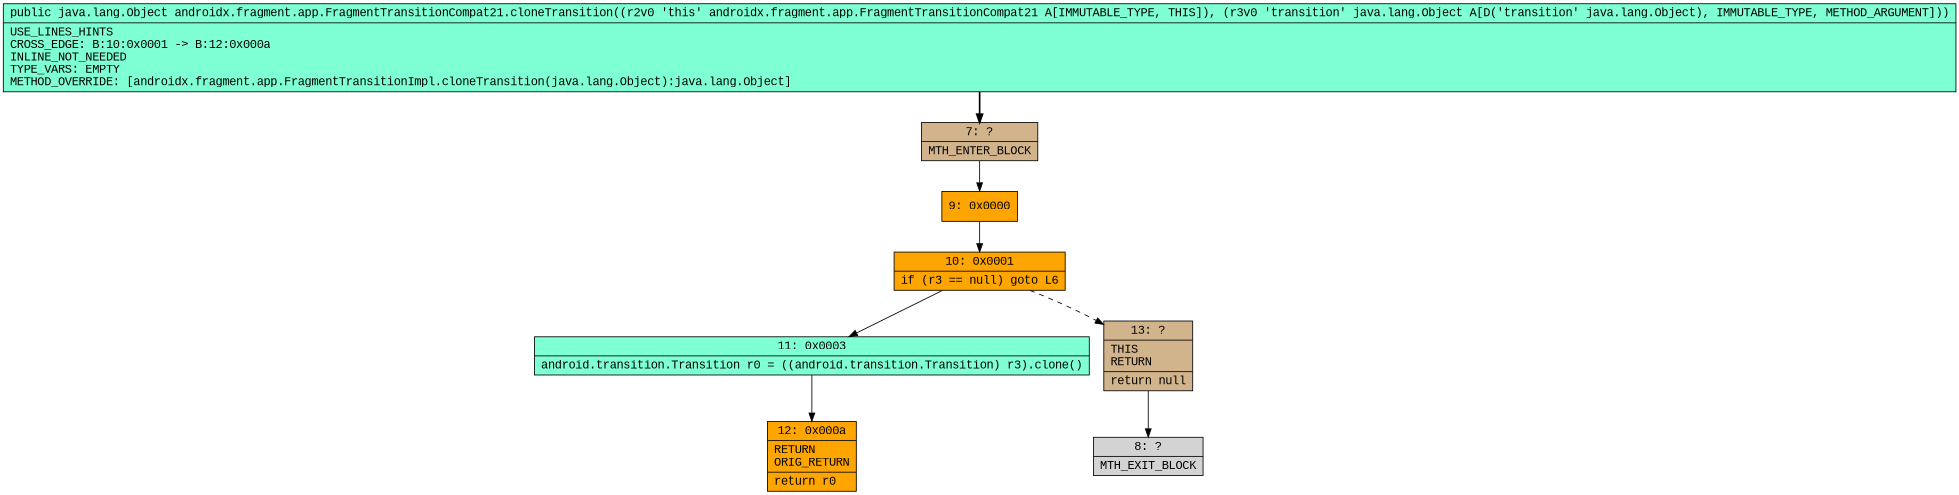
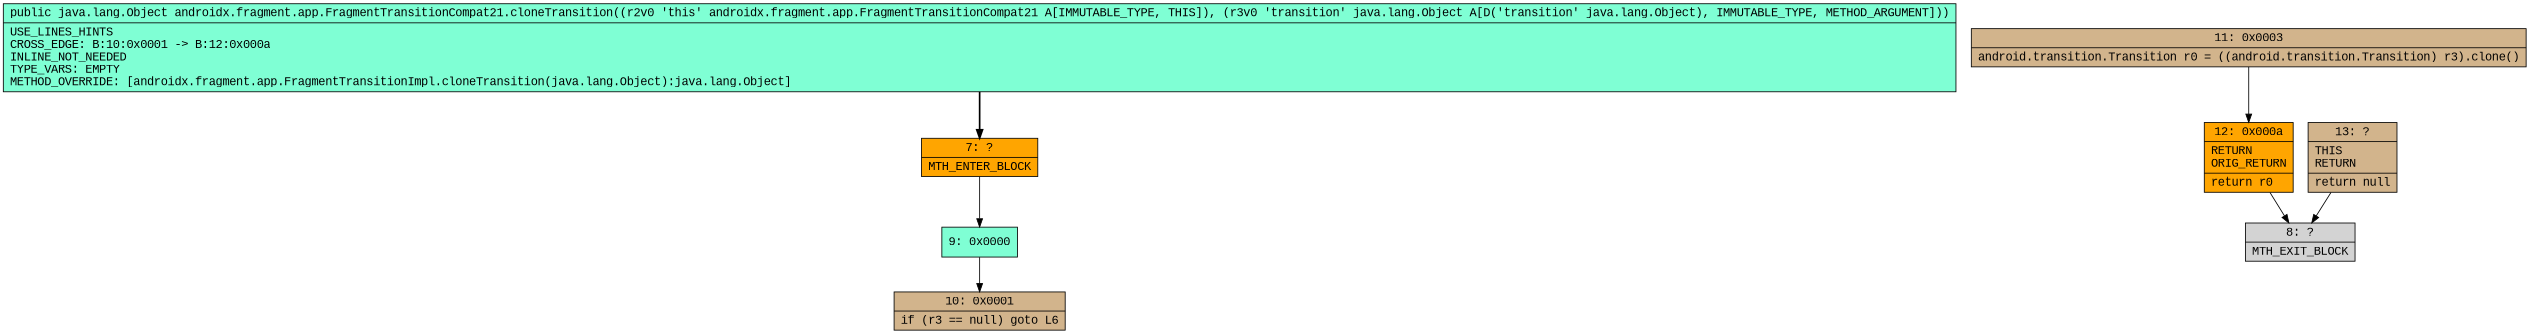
(980, 142) -> (980, 157)
none -> (2277, 204)
(980, 206) -> (980, 242)
(980, 271) -> (980, 311)
(1063, 305) -> none
(900, 312) -> none
(812, 356) -> (2249, 48)
